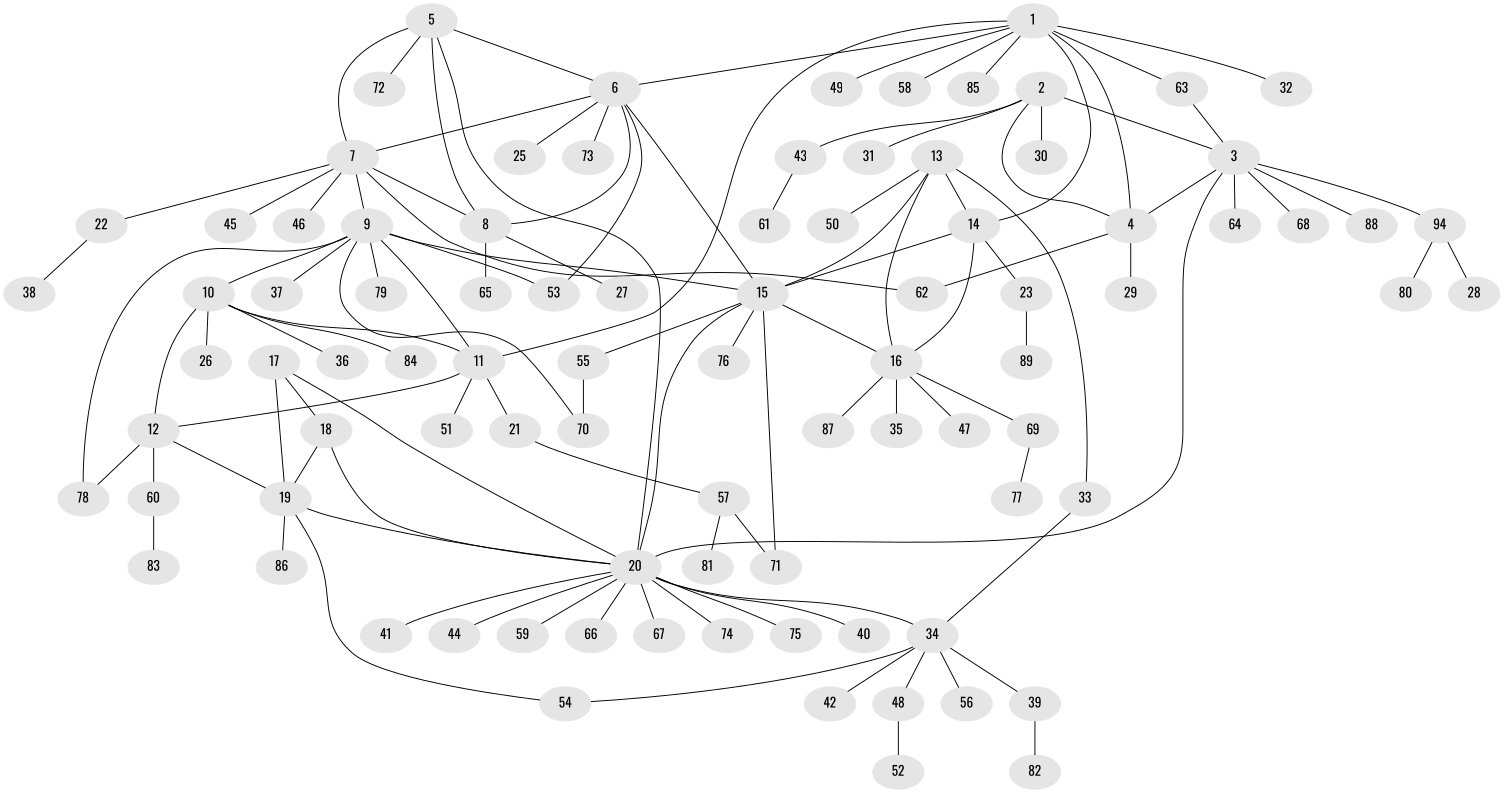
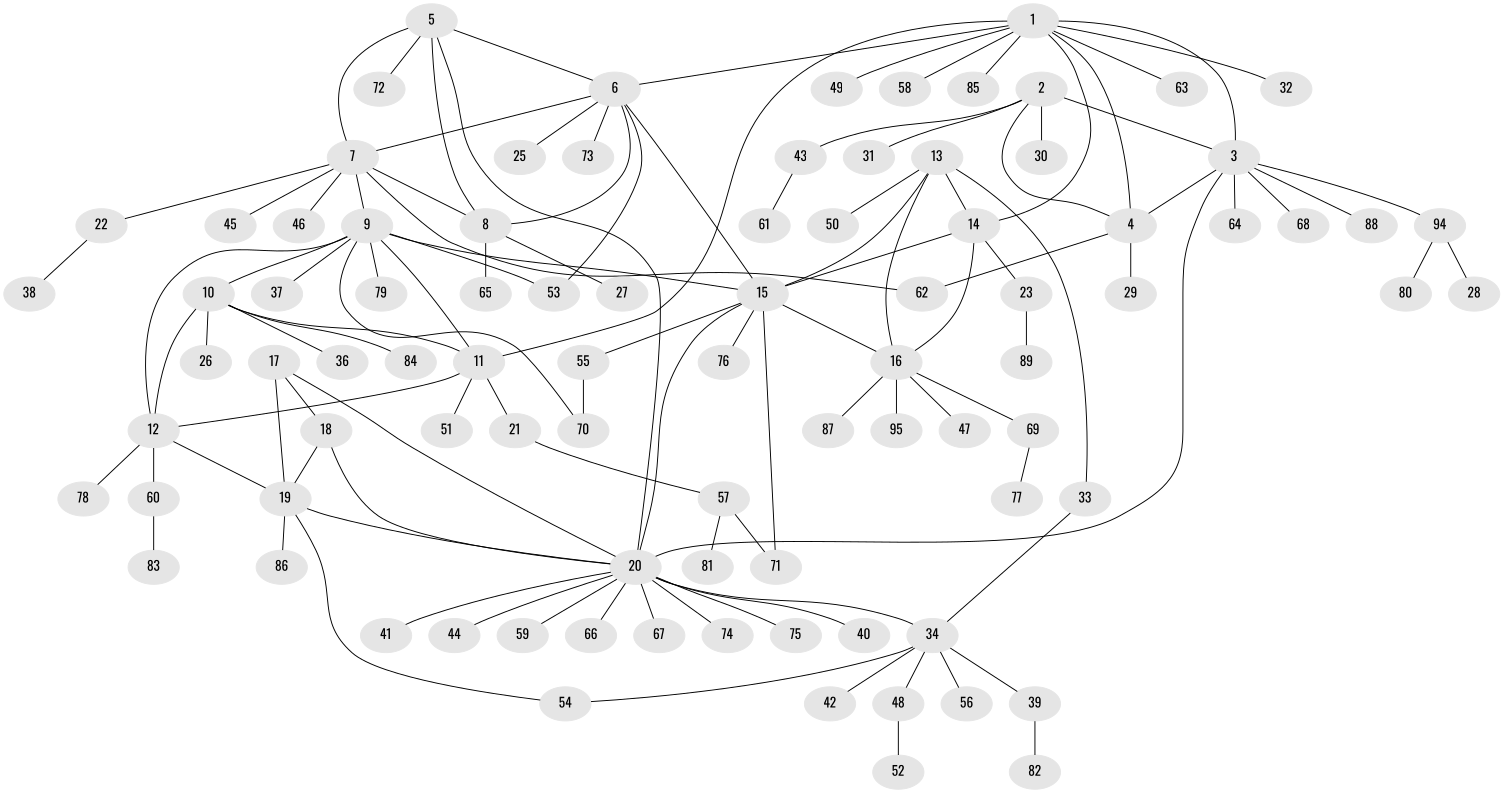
(1208, 123) -> (1177, 44)
(146, 283) -> (190, 265)
(896, 431) -> (896, 431)
